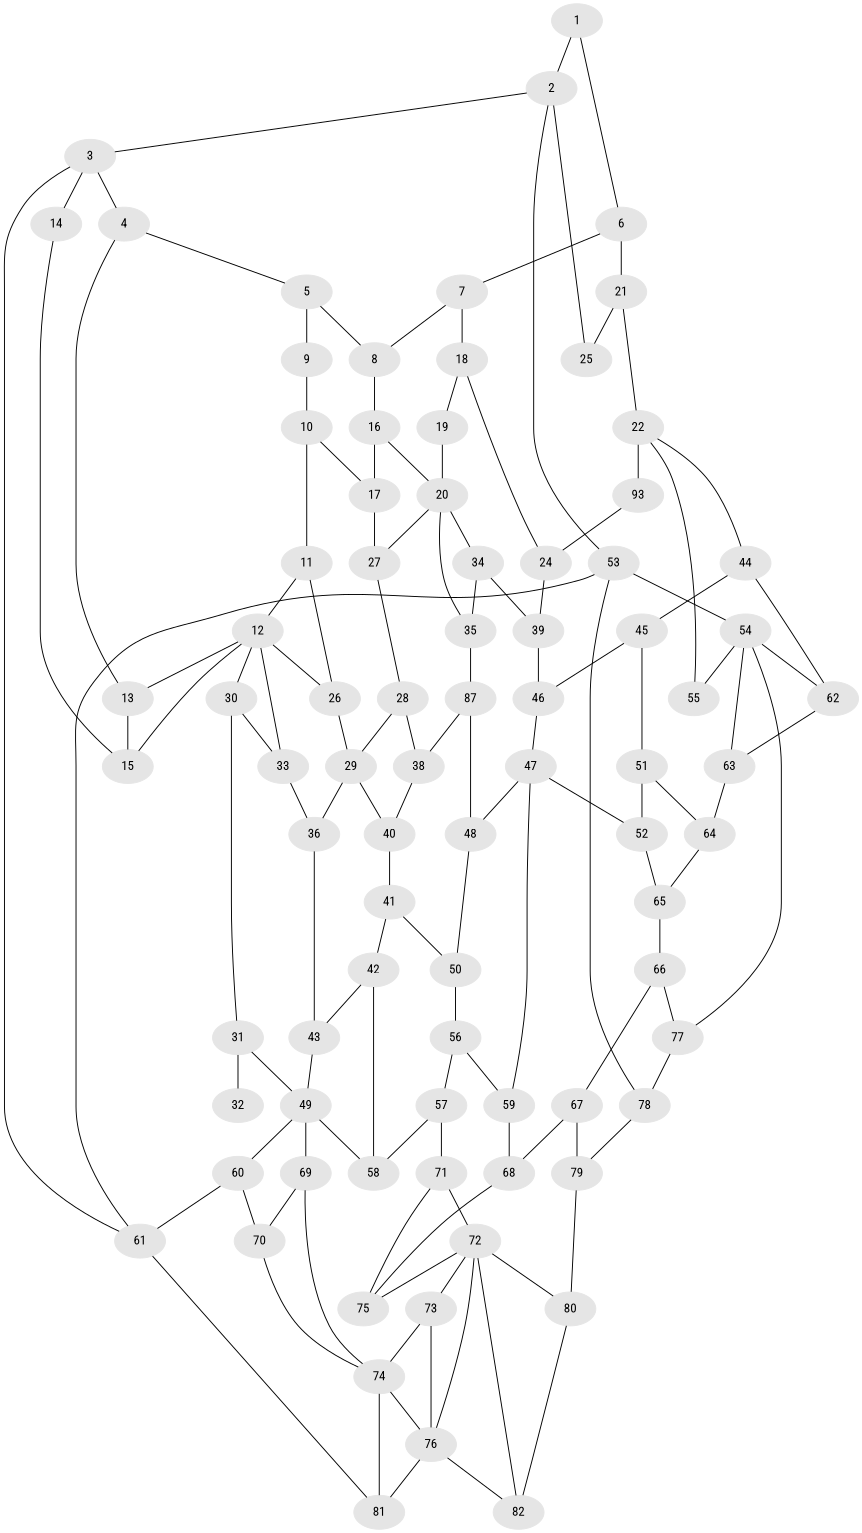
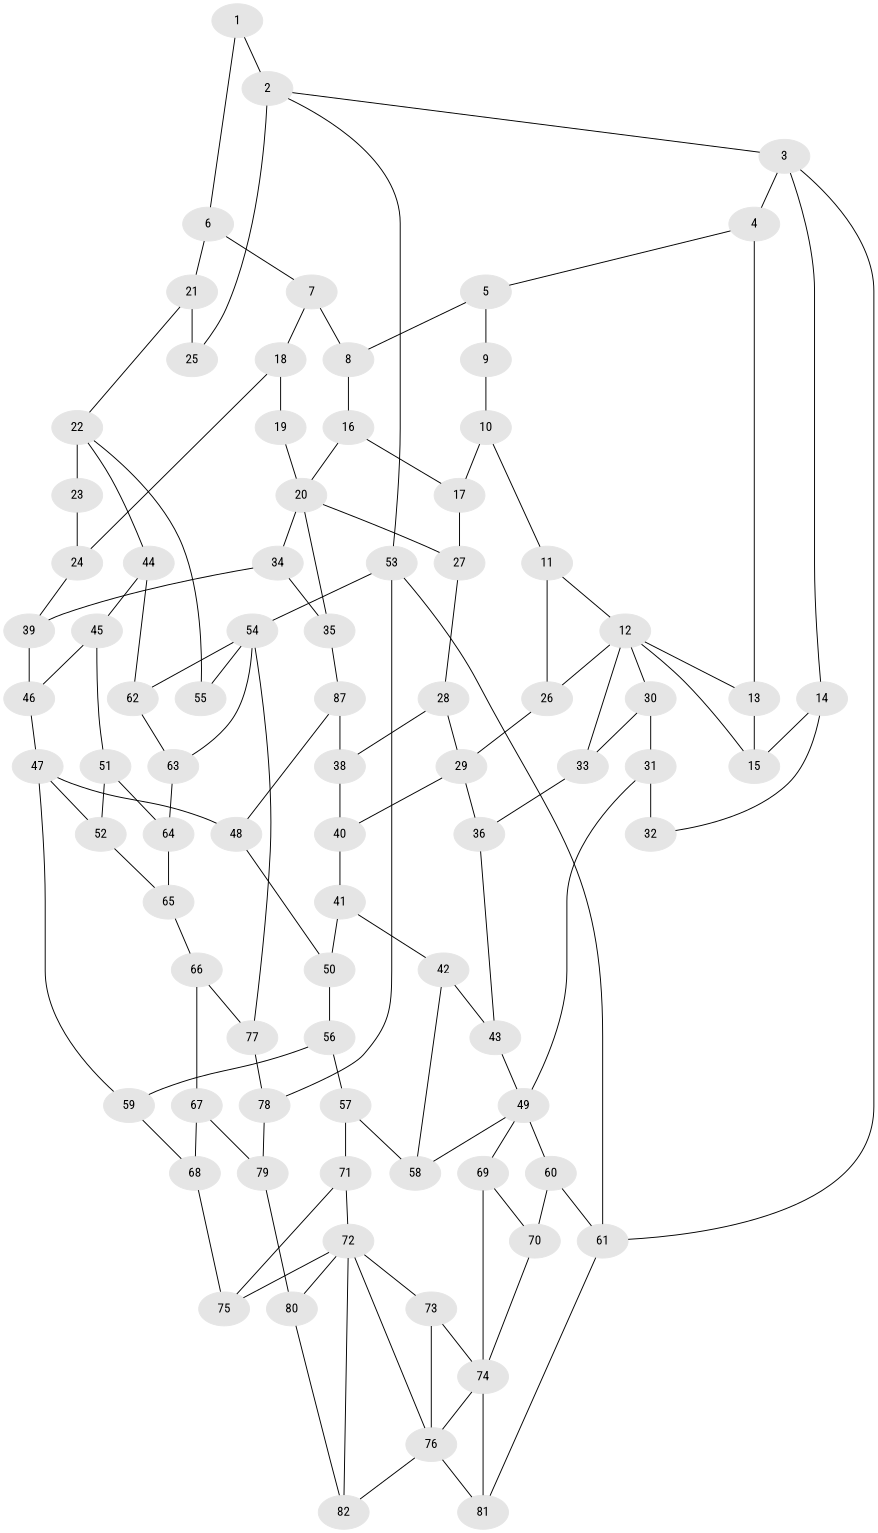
(638, 495) -> (77, 495)
none -> (769, 798)
